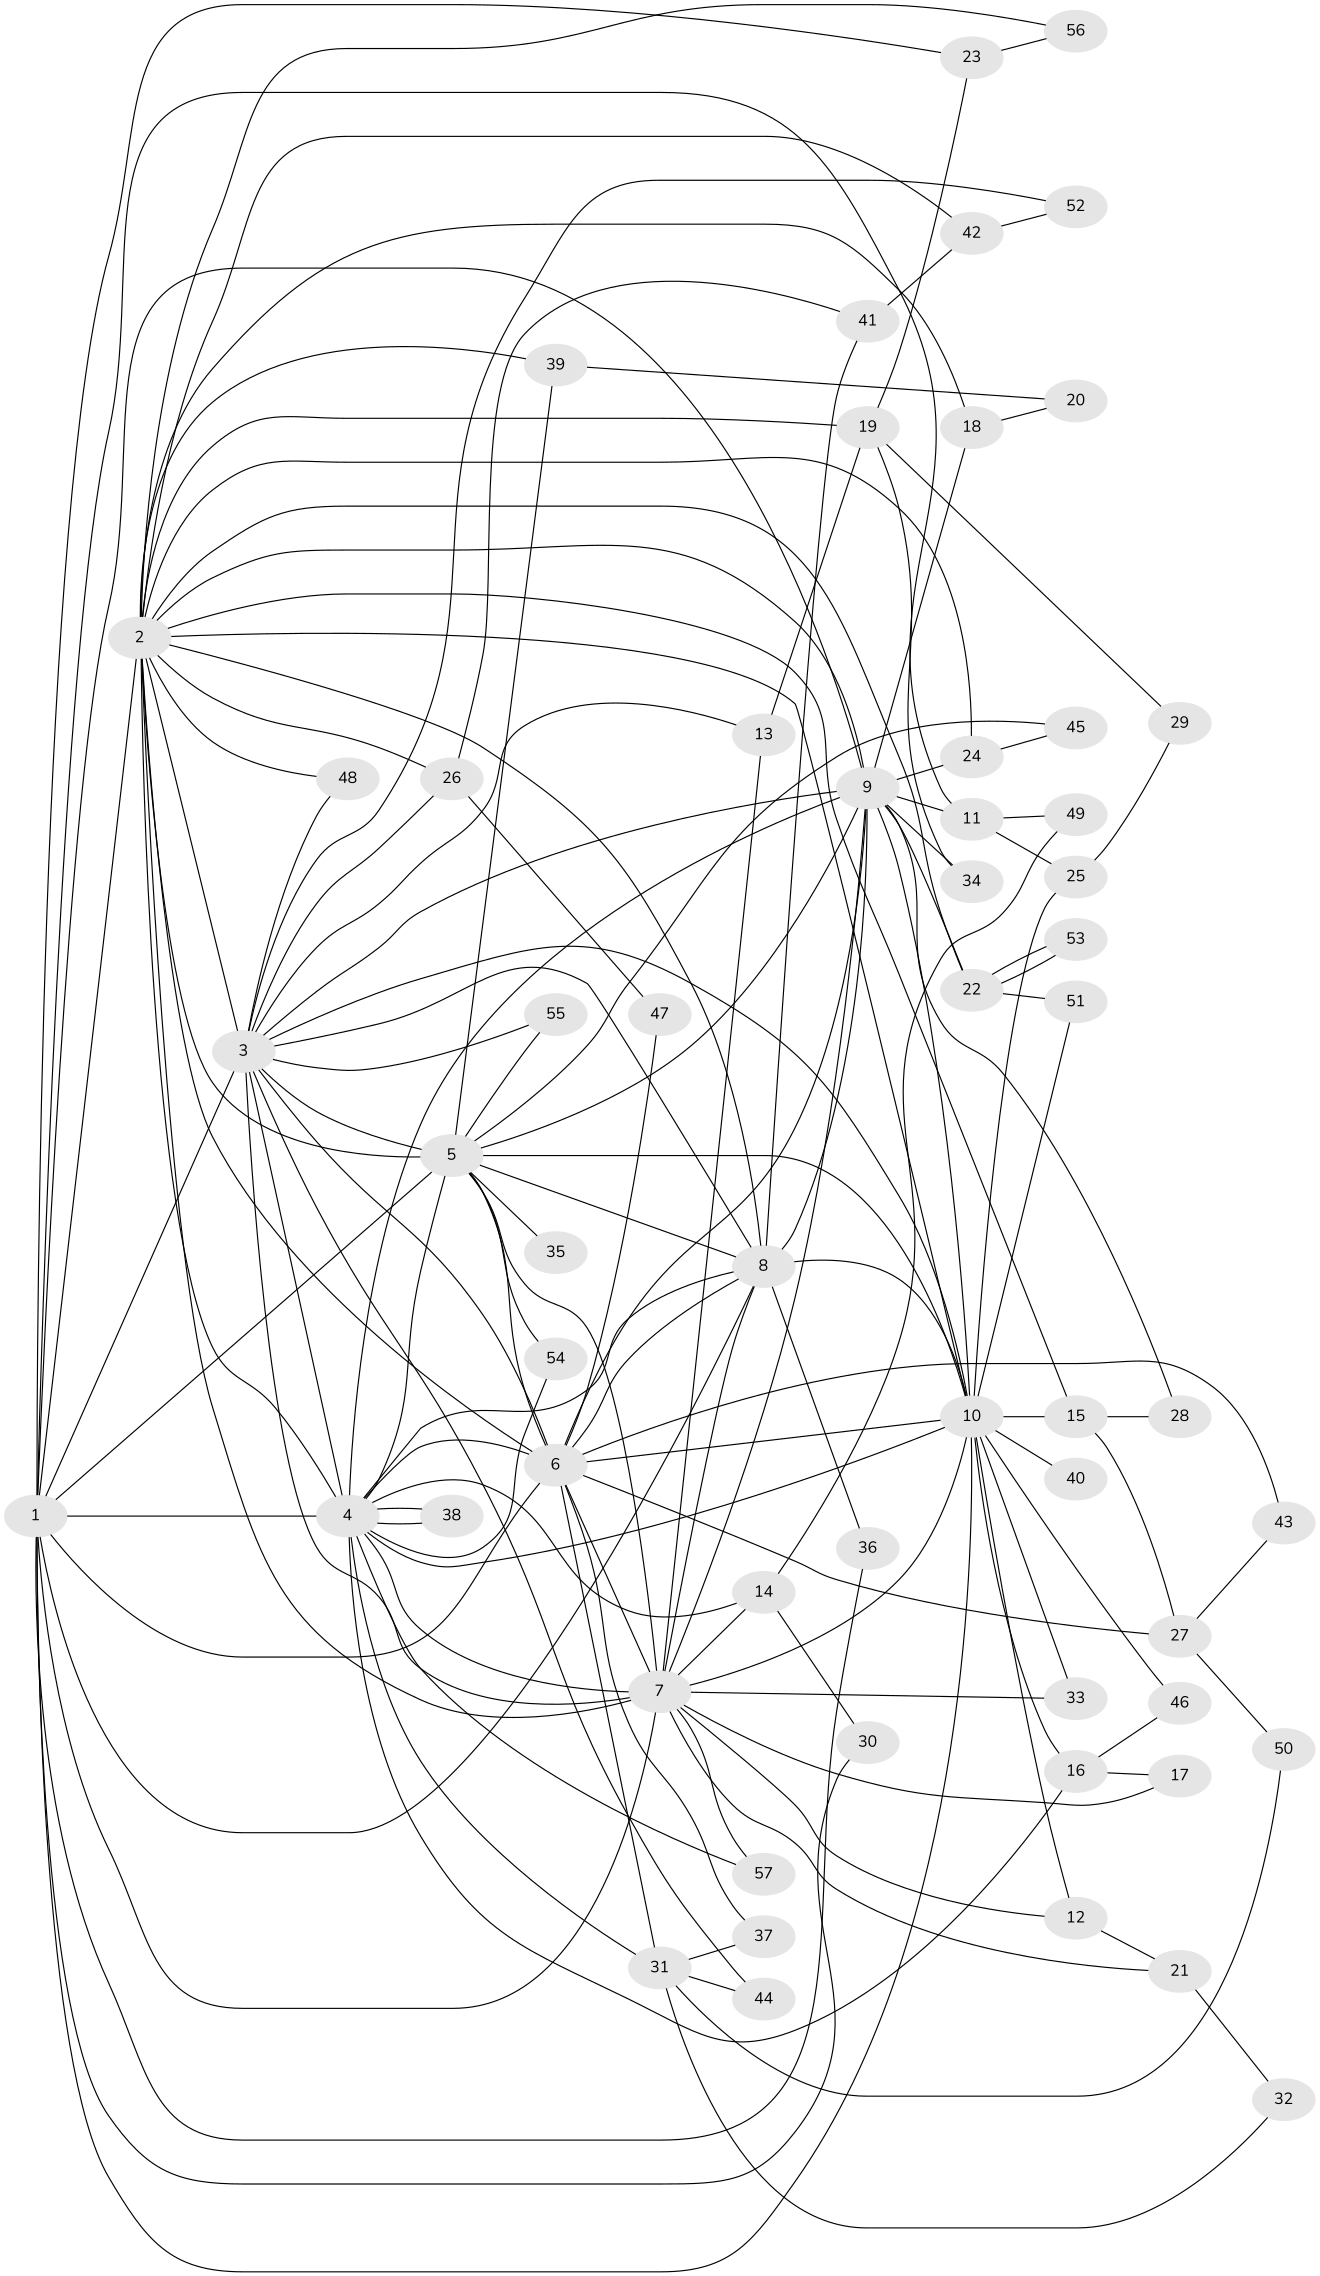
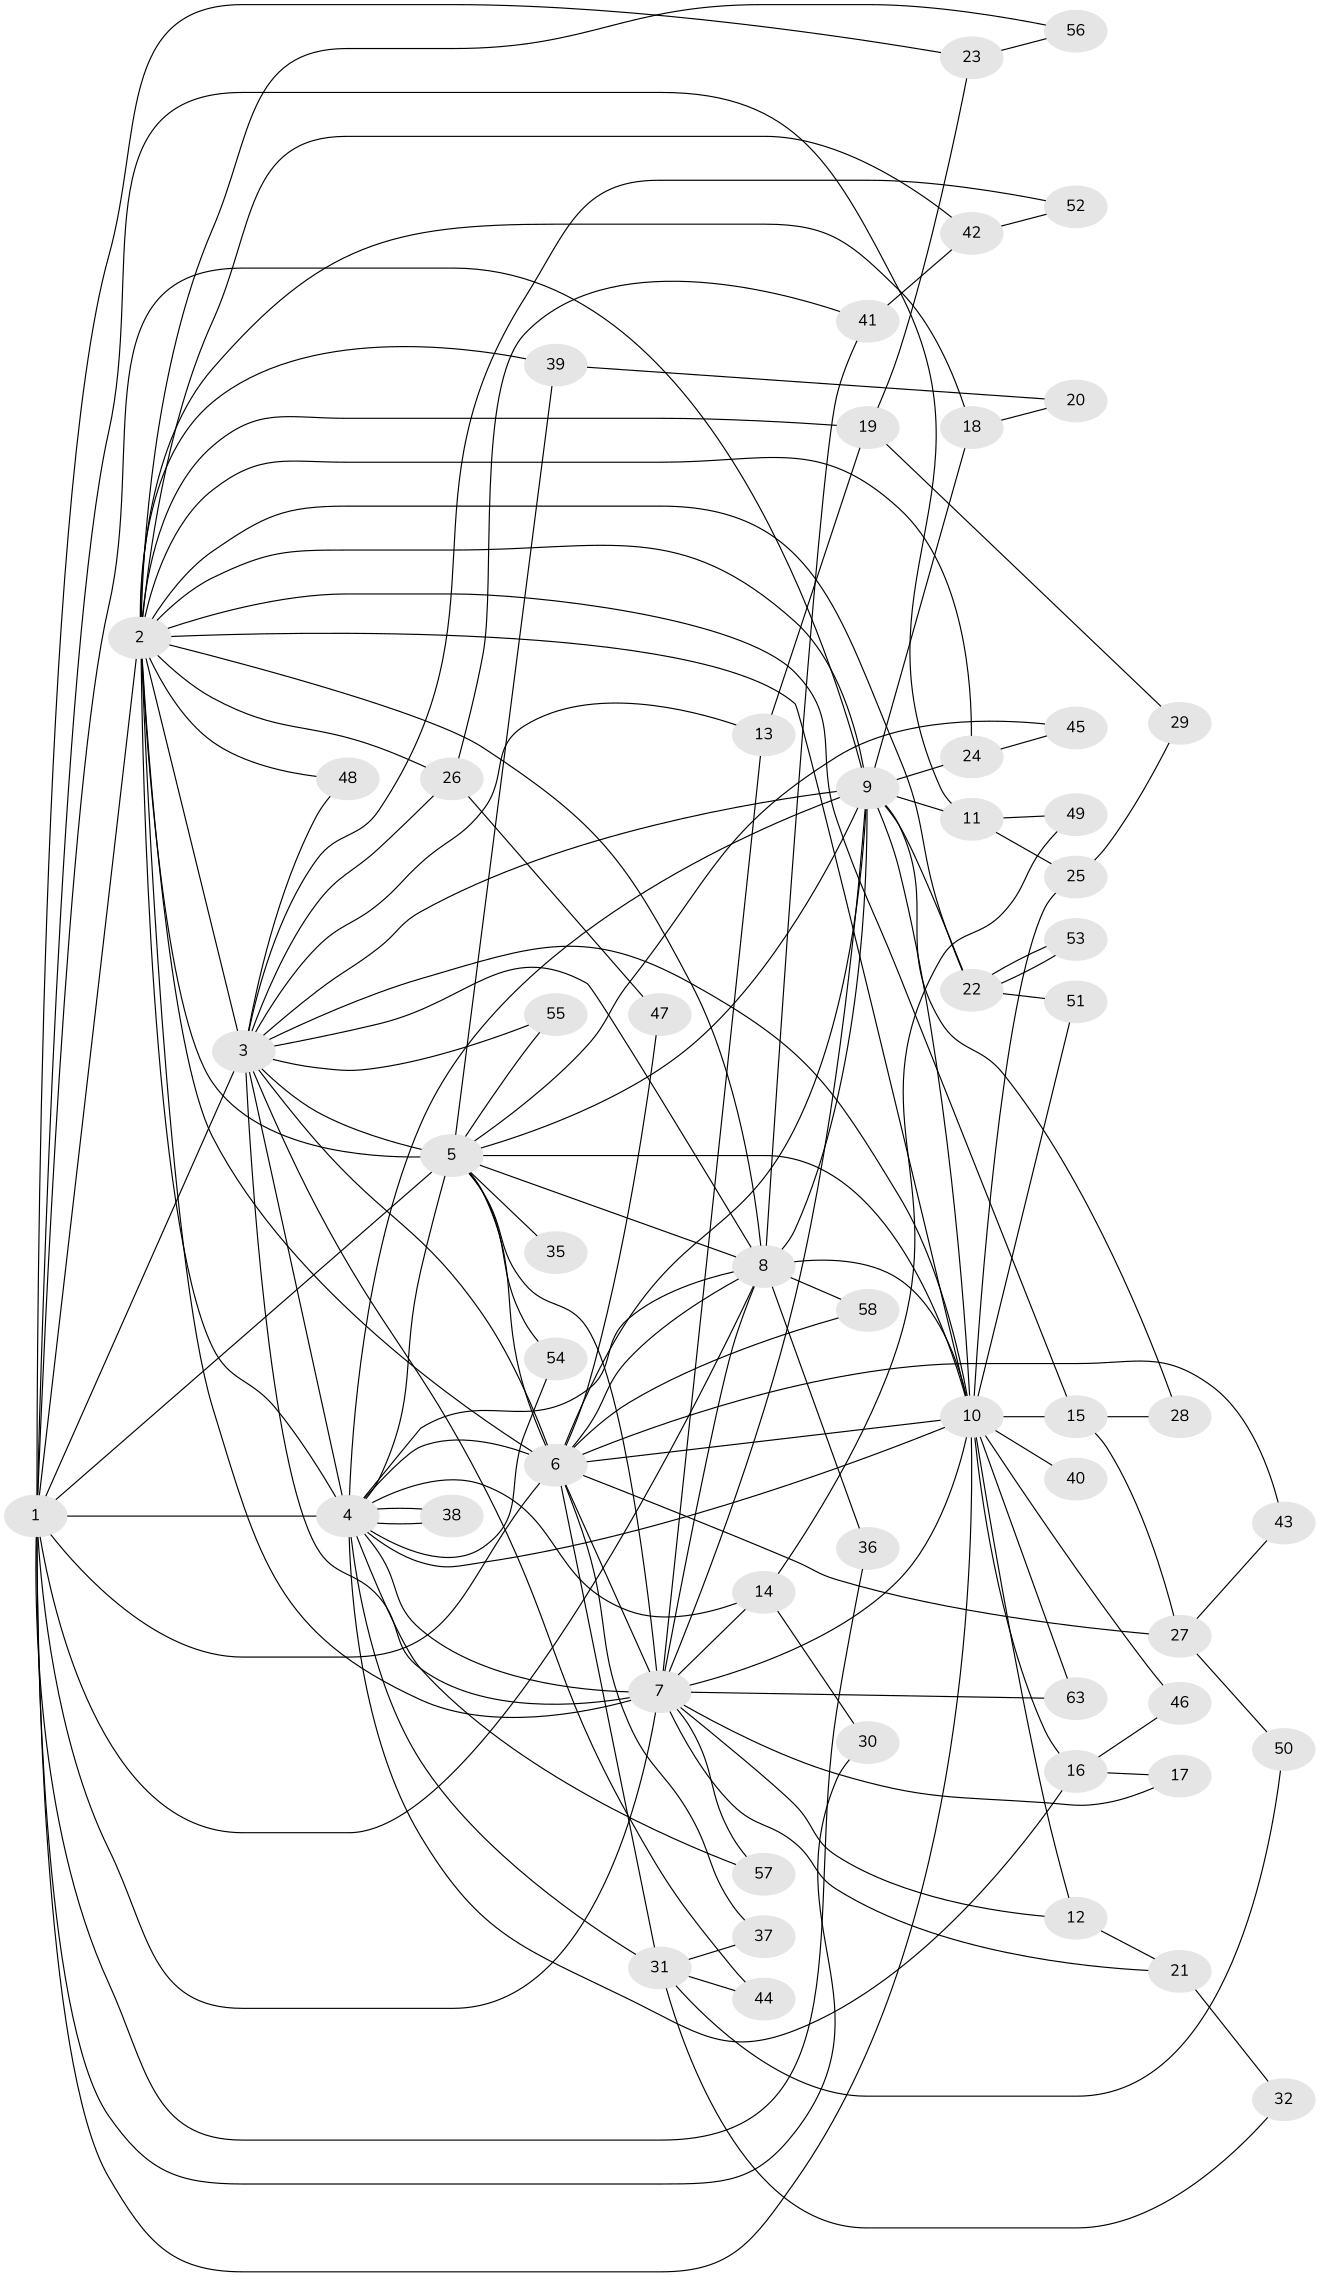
(972, 882) -> none
none -> (868, 1310)
(1076, 1699) -> (1076, 1699)
